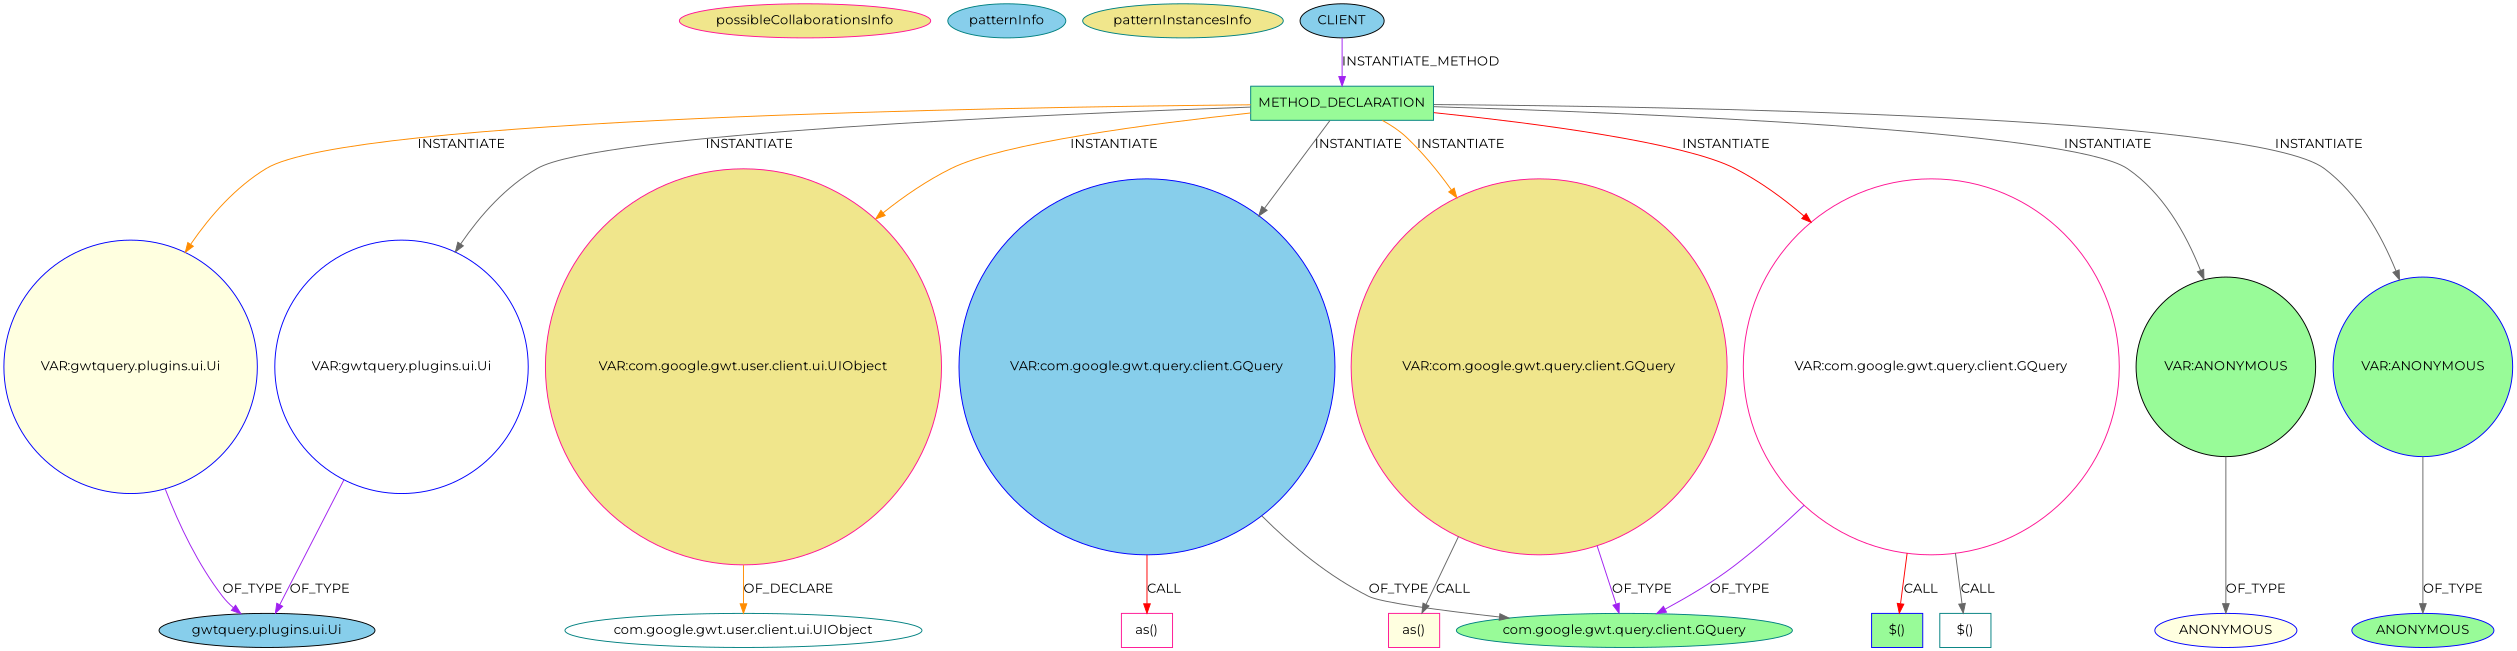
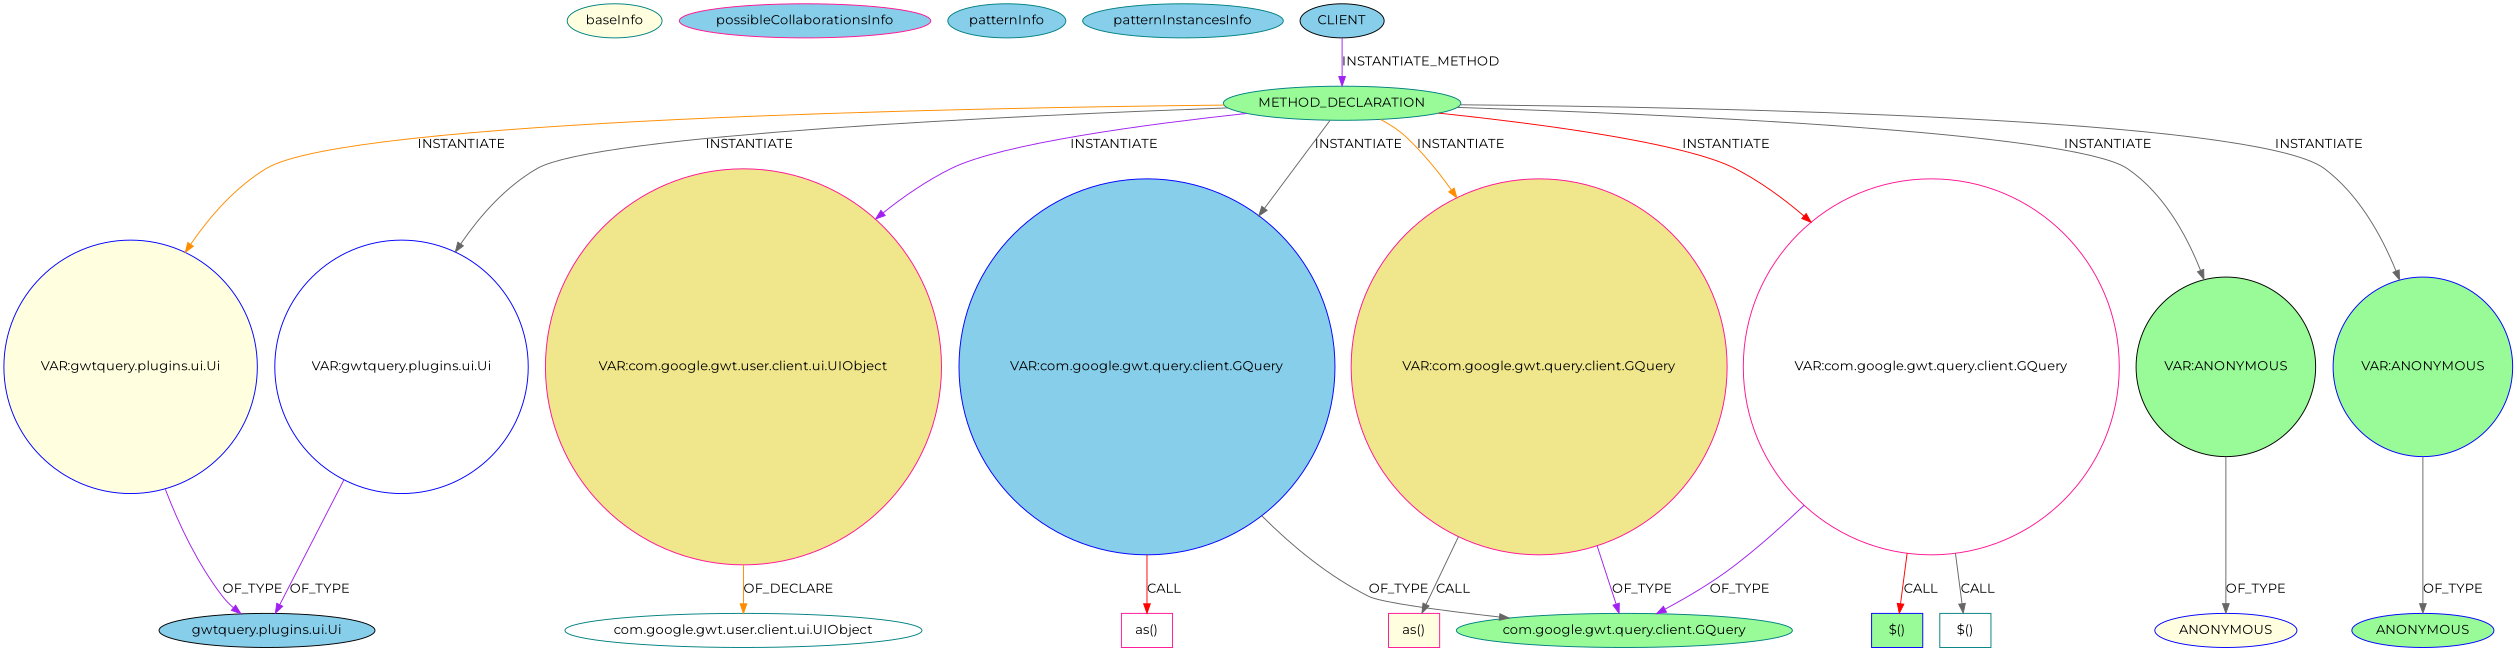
none -> (615, 21)
(805, 21) -> (805, 21)
(1183, 21) -> (1183, 21)
(1342, 103) -> (1342, 103)
(1059, 140) -> (1057, 140)
